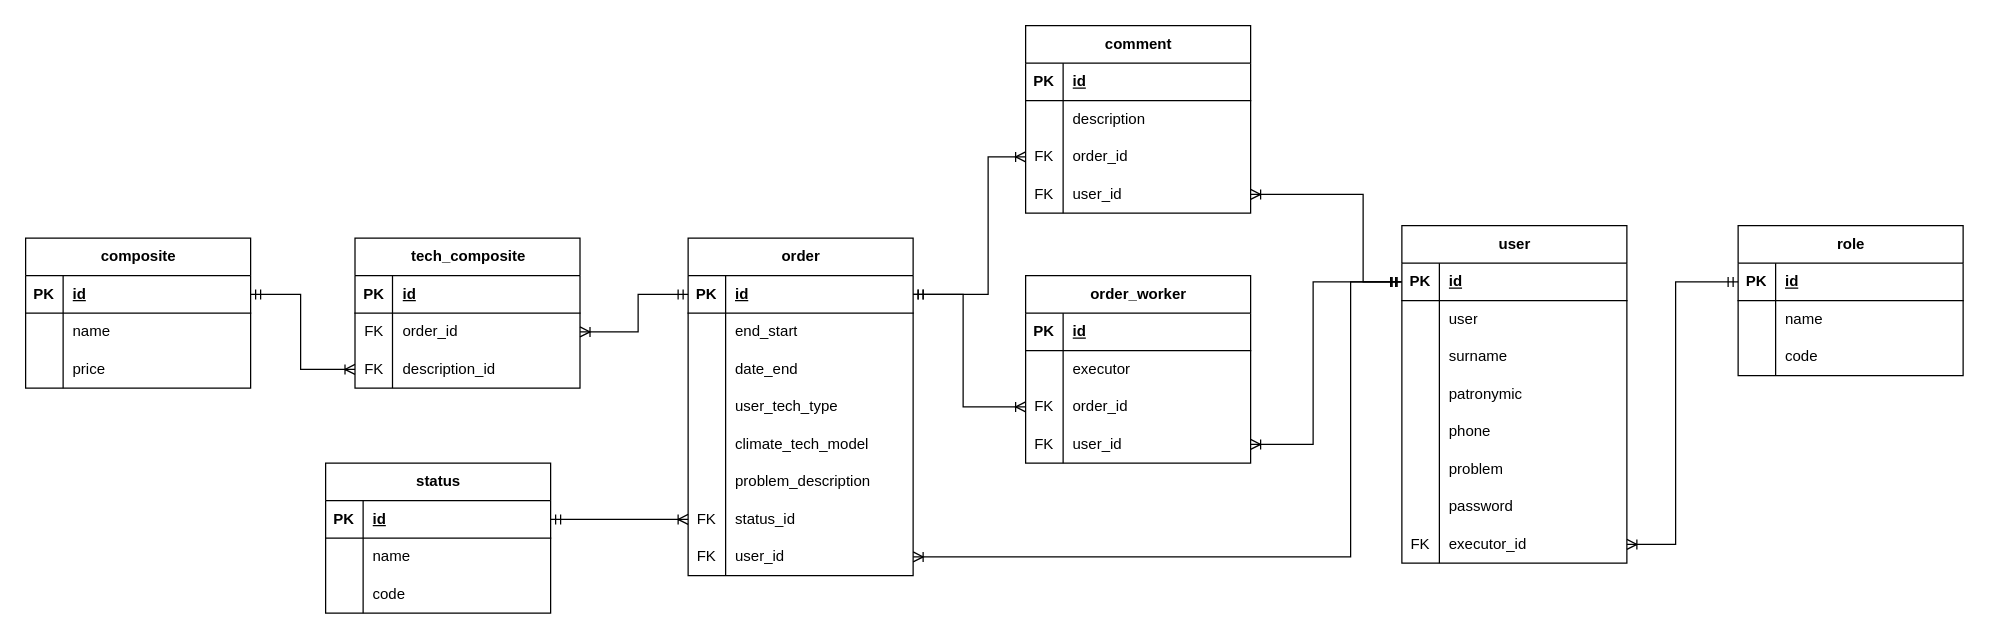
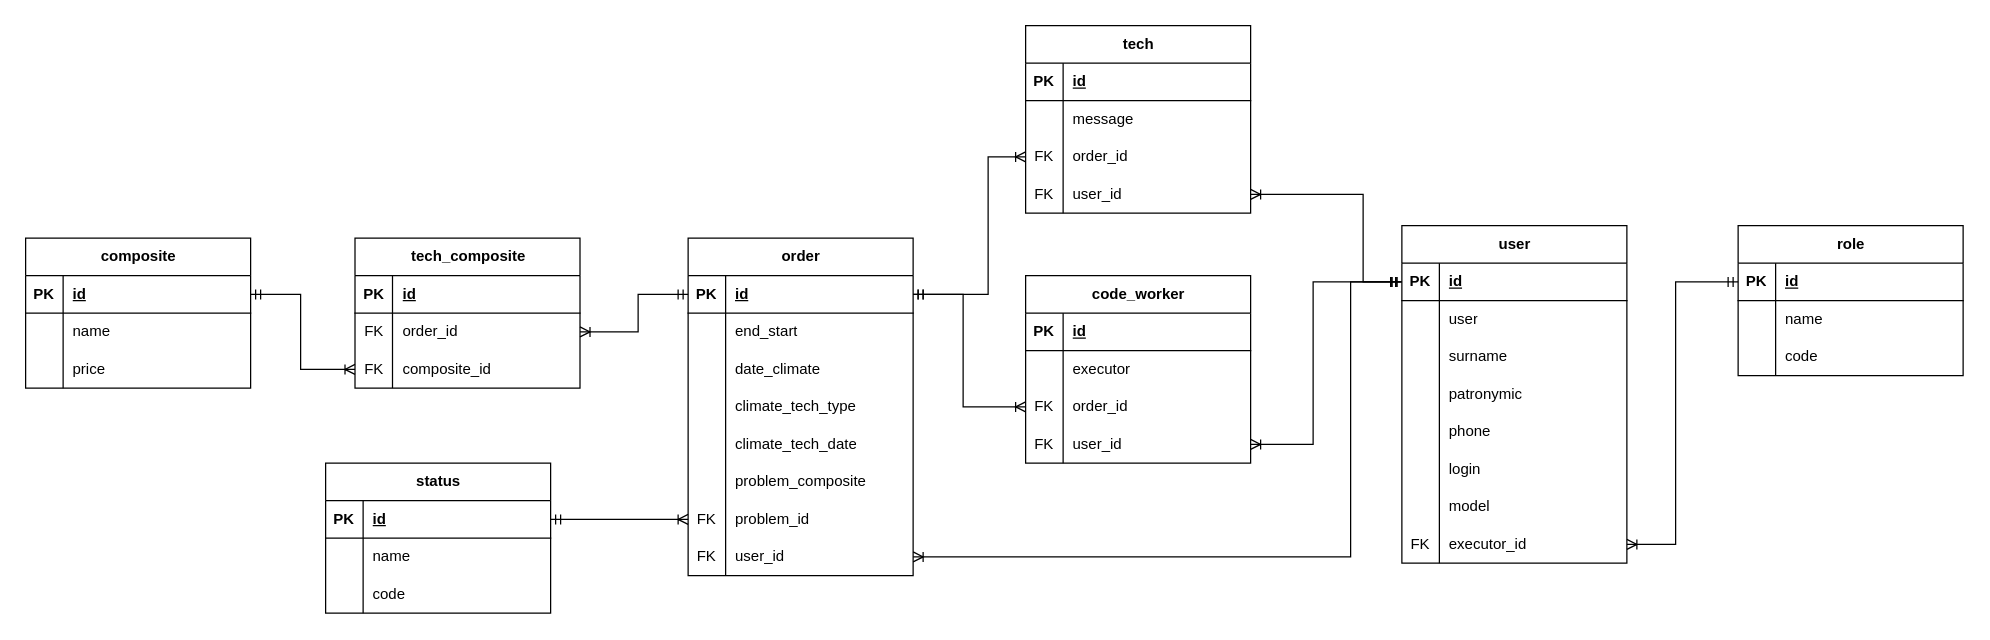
(1139, 44) -> (1139, 44)
(1115, 119) -> (1103, 119)
(1139, 294) -> (1139, 294)
(456, 369) -> (450, 369)
(769, 369) -> (782, 369)
(794, 407) -> (803, 407)
(805, 444) -> (803, 444)
(1477, 469) -> (1466, 469)
(810, 482) -> (803, 482)
(1483, 507) -> (1468, 507)
(771, 519) -> (774, 519)
